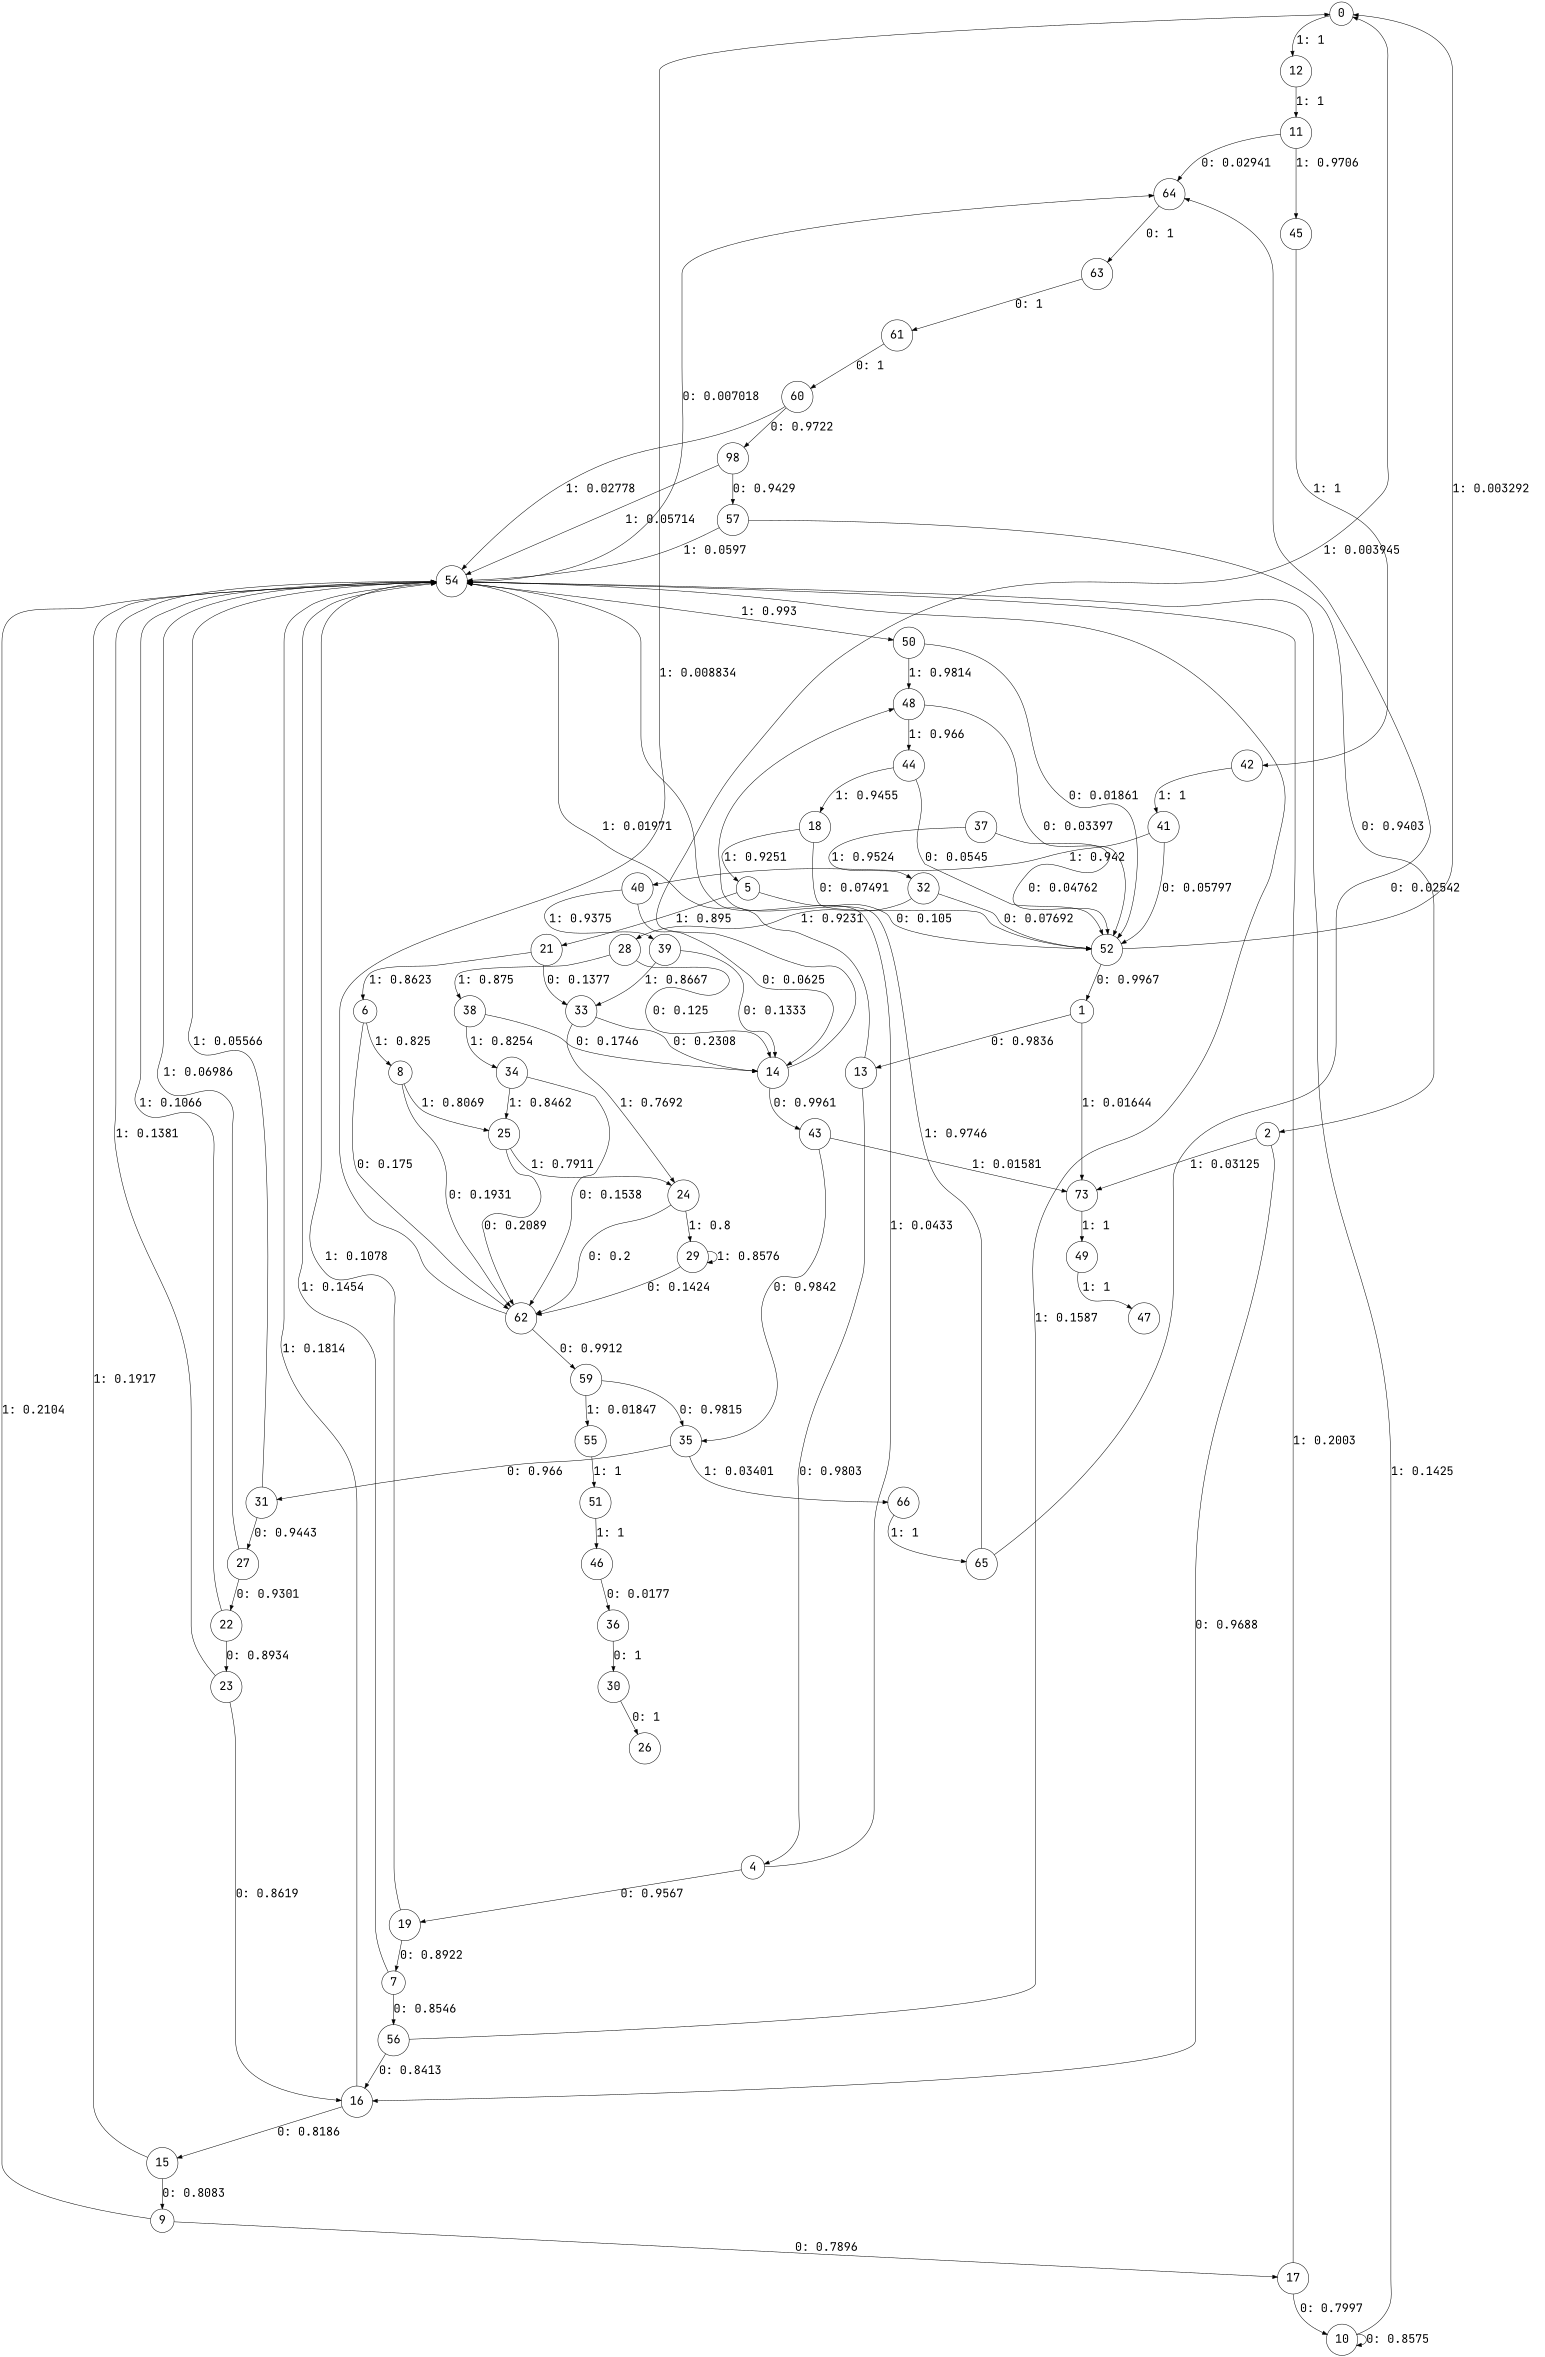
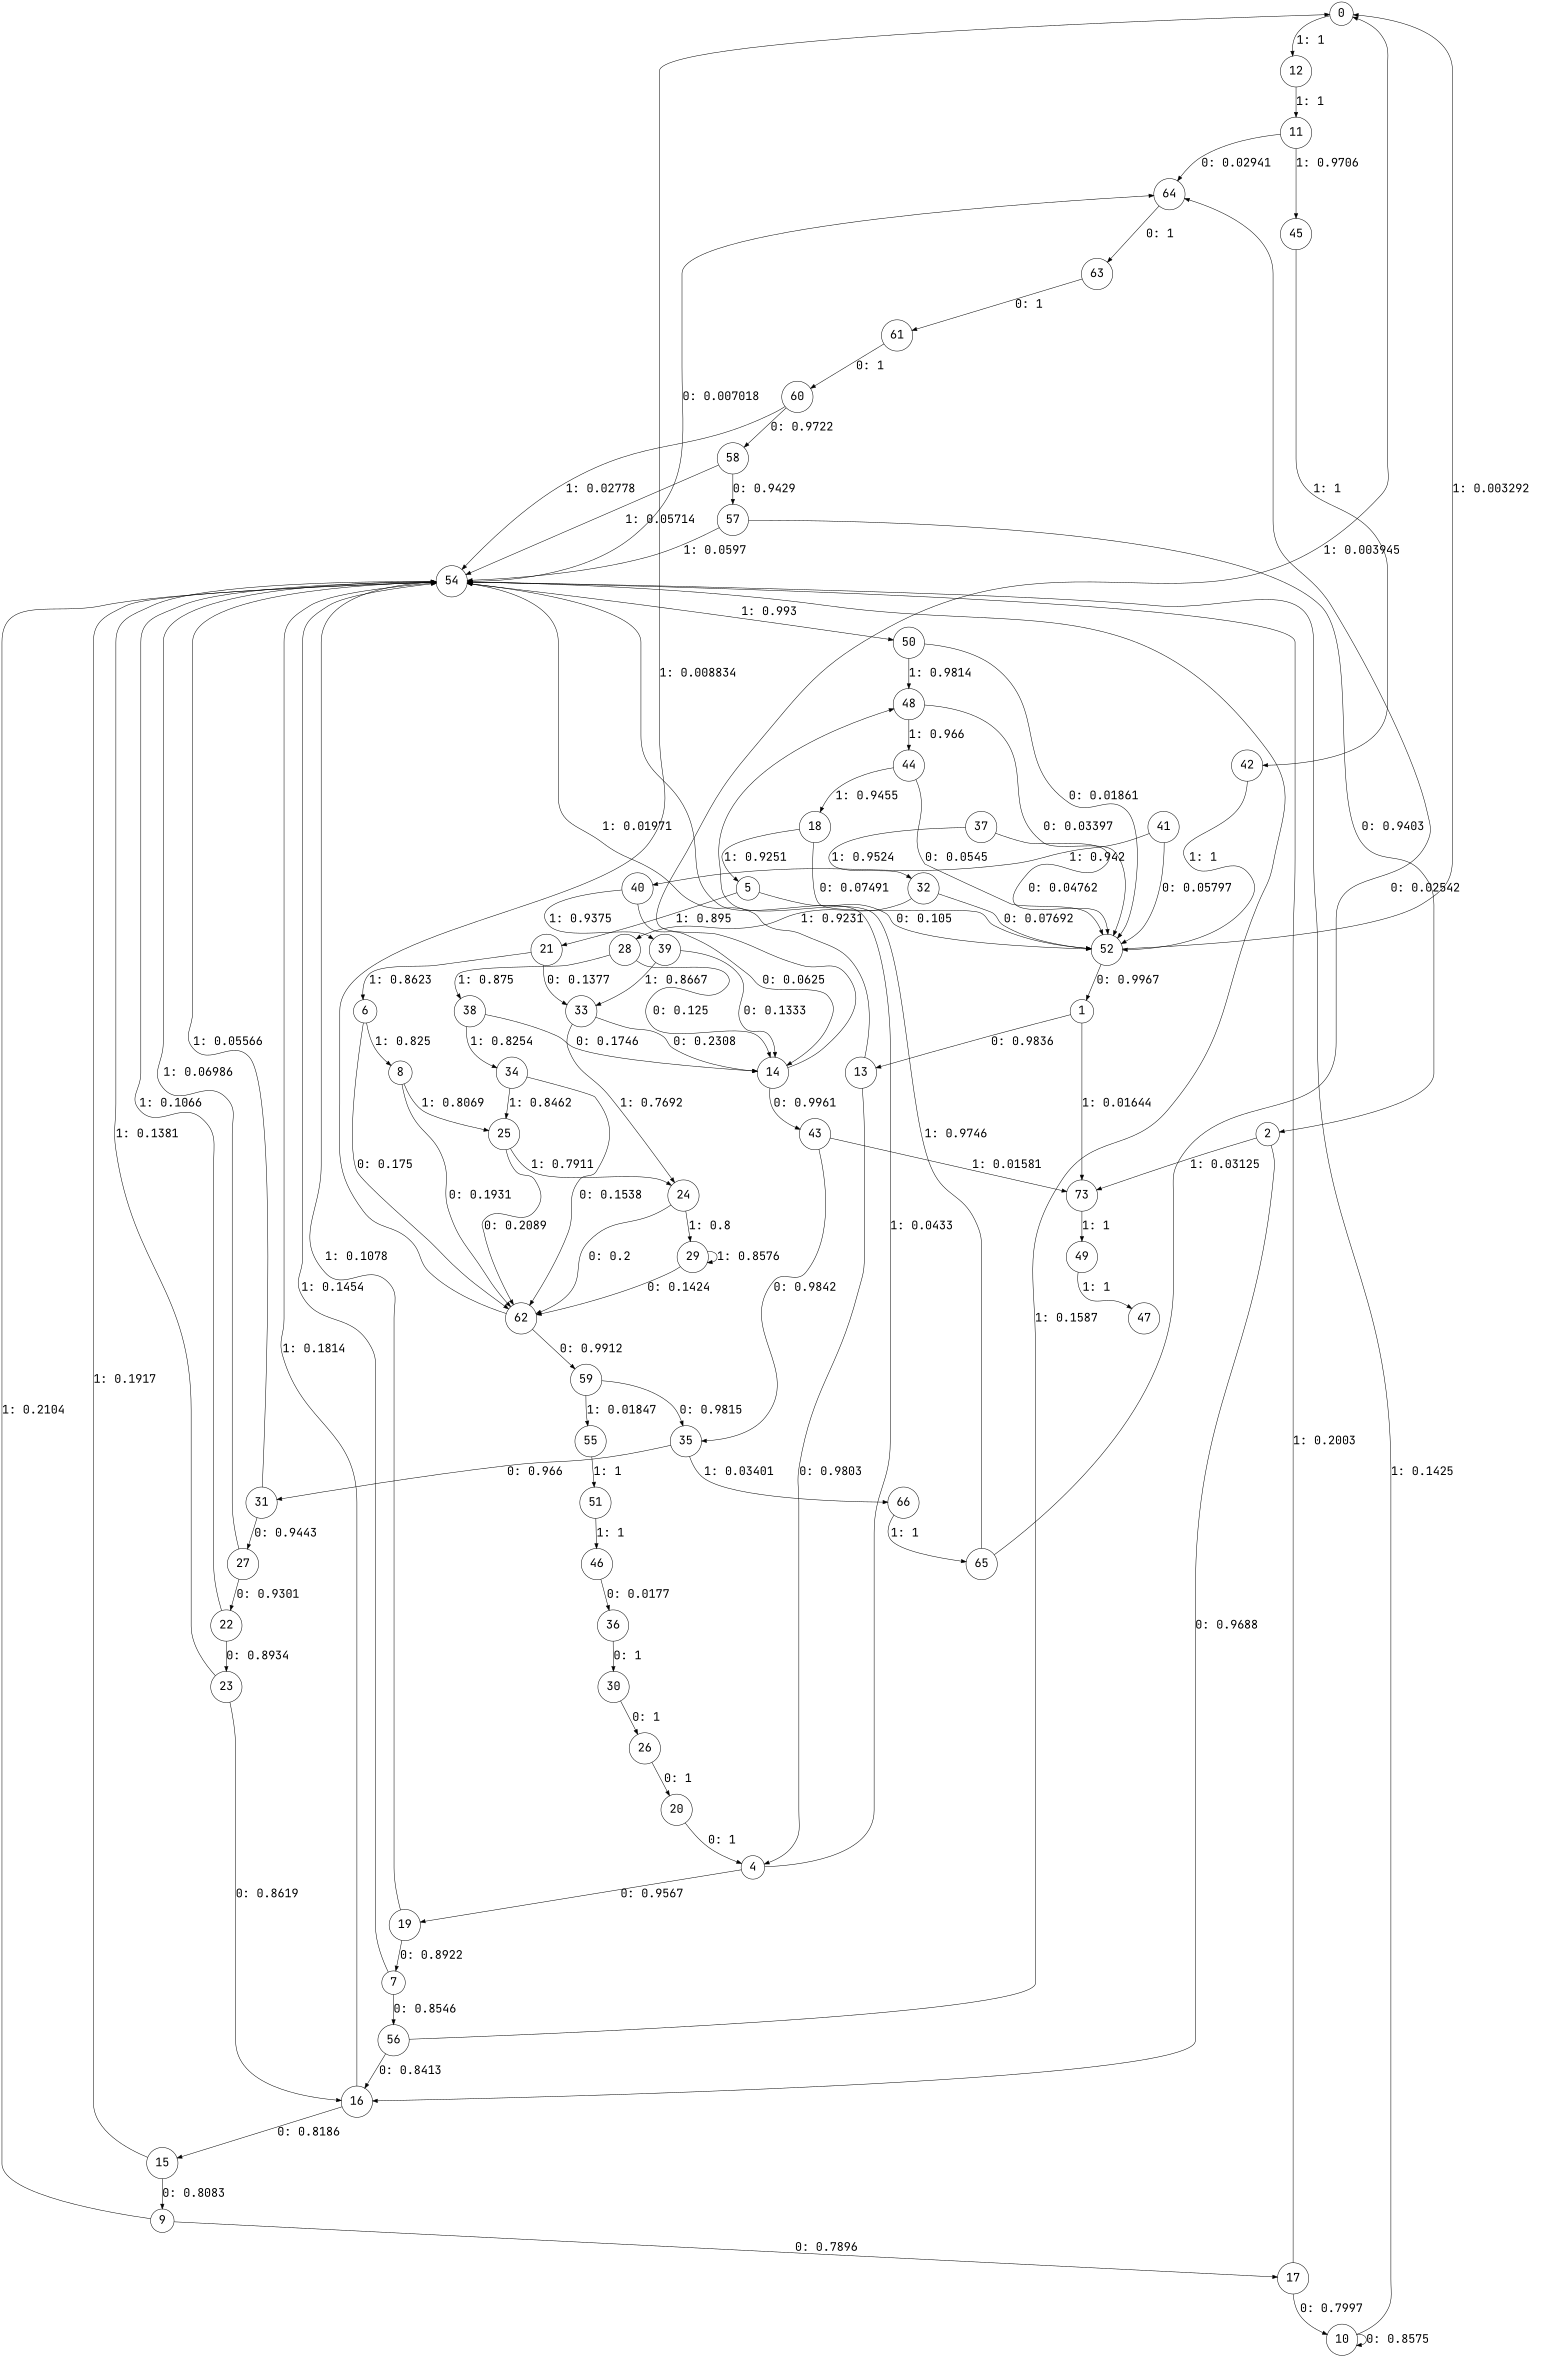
(733, 458) -> (733, 458)
(1184, 777) -> (1244, 870)
none -> (677, 1810)
